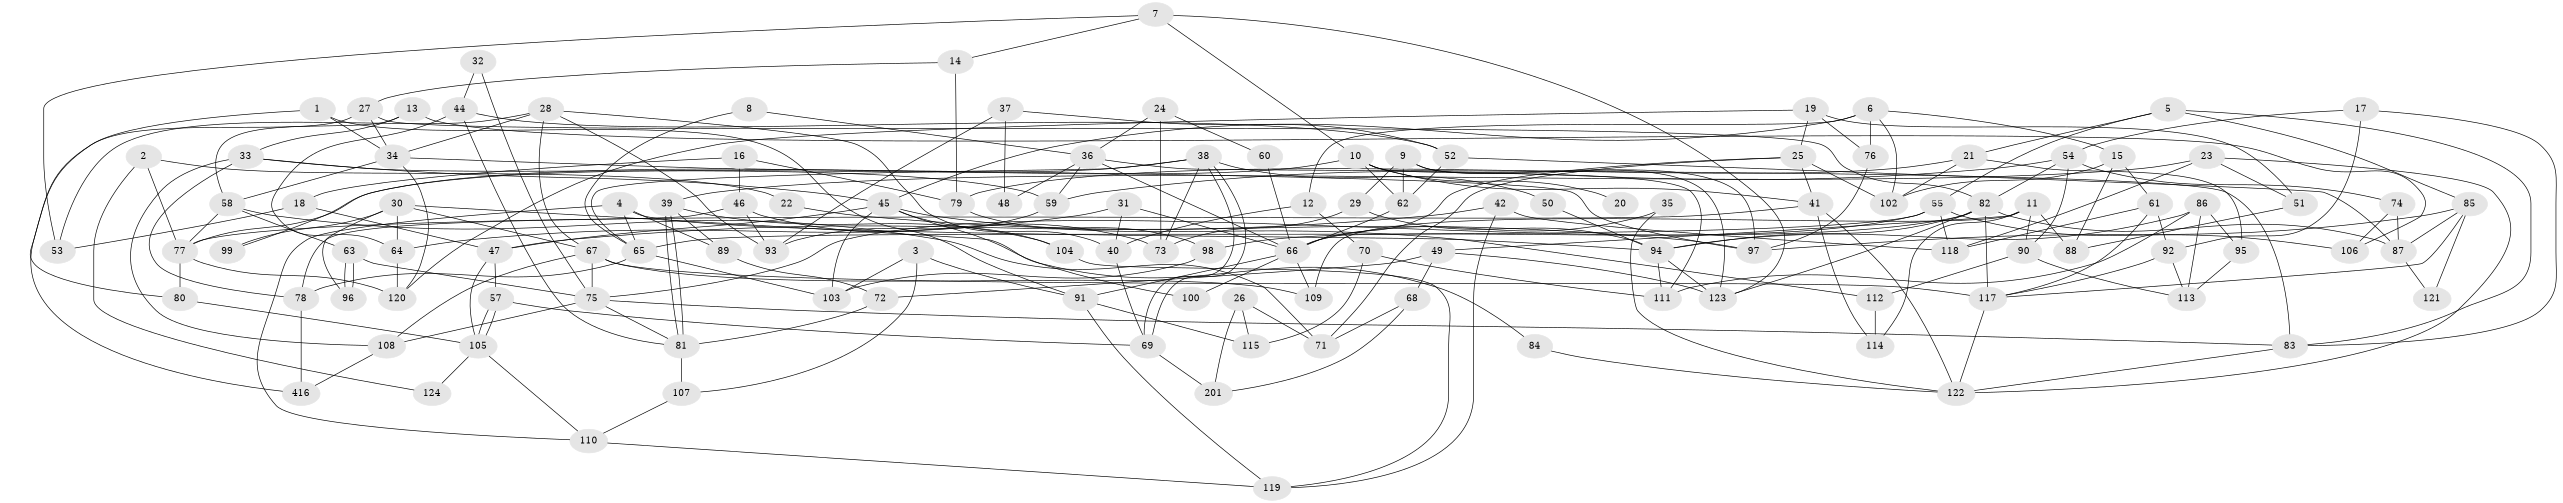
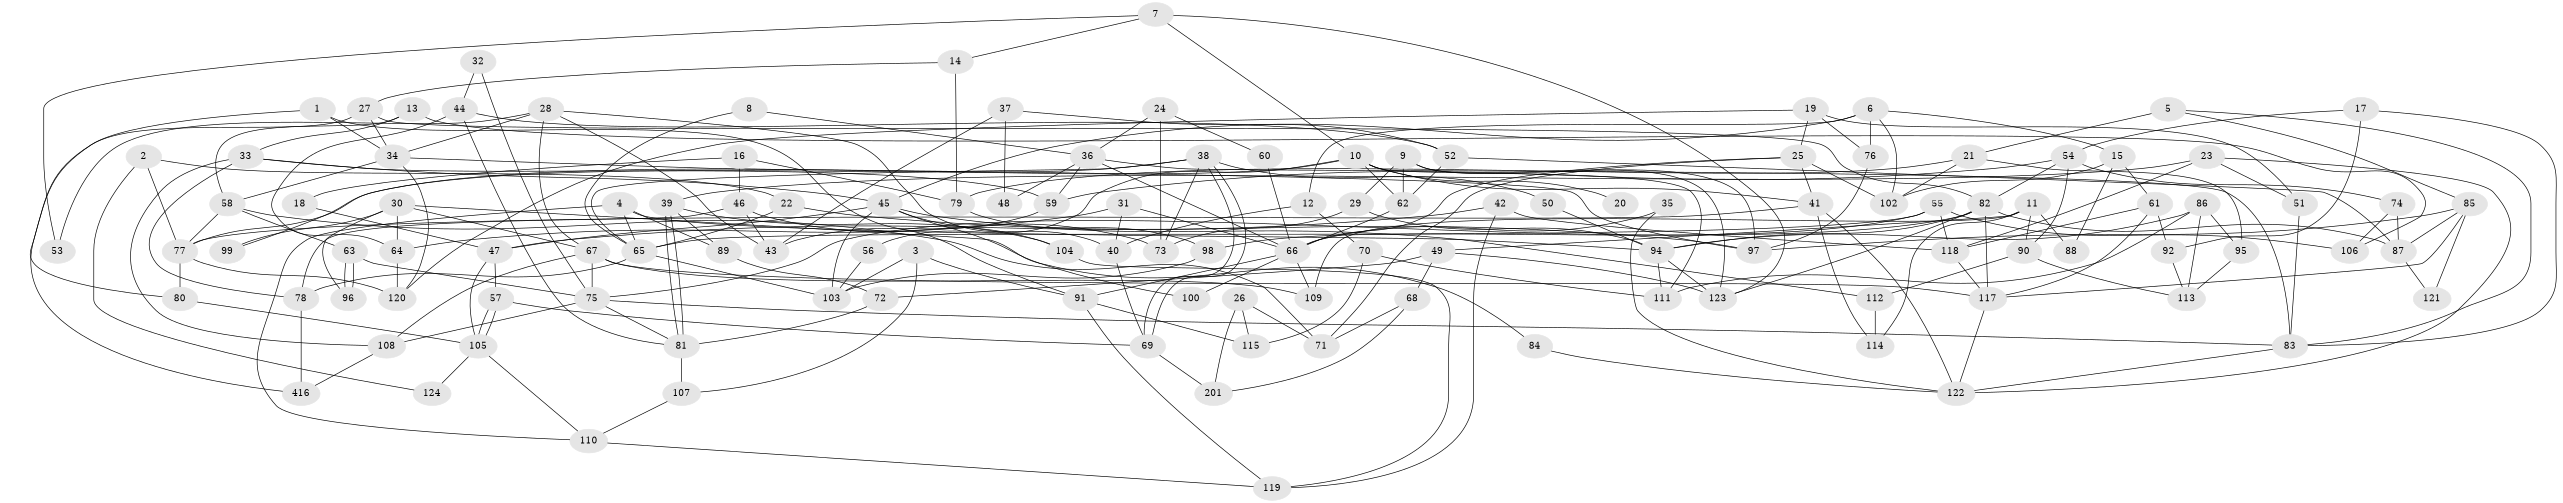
(2047, 144) -> none
(2225, 220) -> (2295, 269)
(179, 230) -> none
none -> (715, 232)
(771, 251) -> (771, 251)
none -> (869, 251)
(2081, 280) -> (1969, 275)
